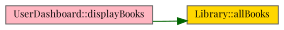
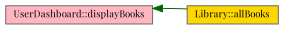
(165, 21) -> (175, 9)
